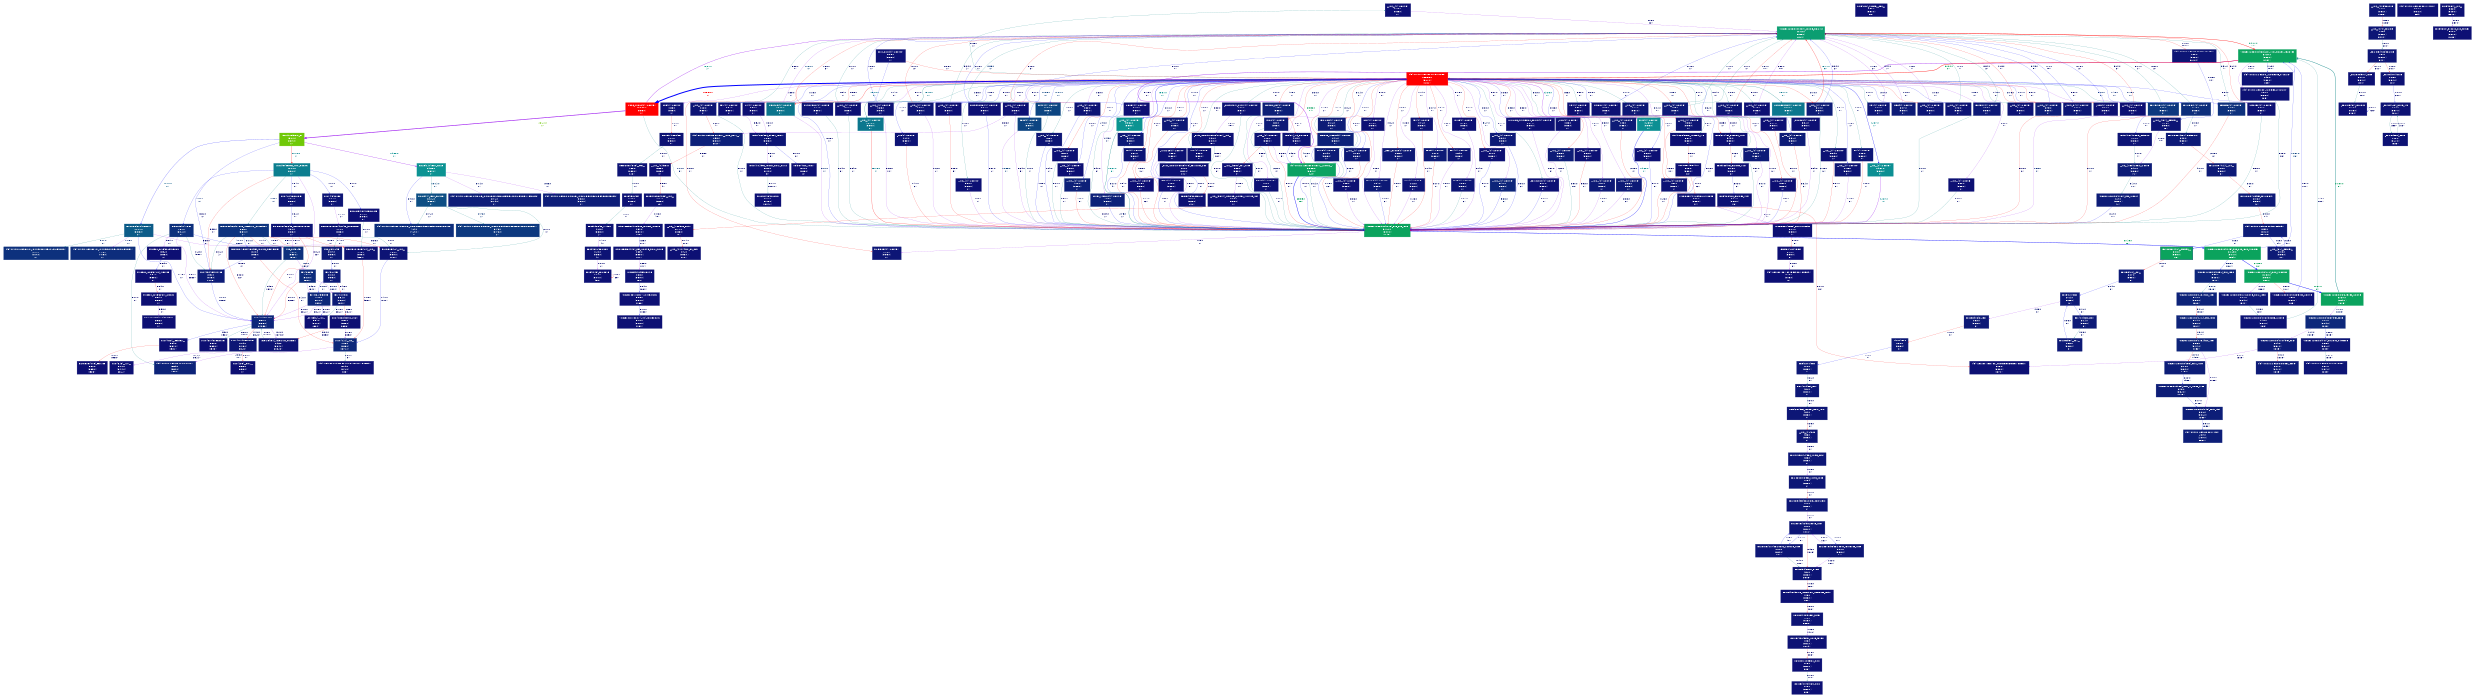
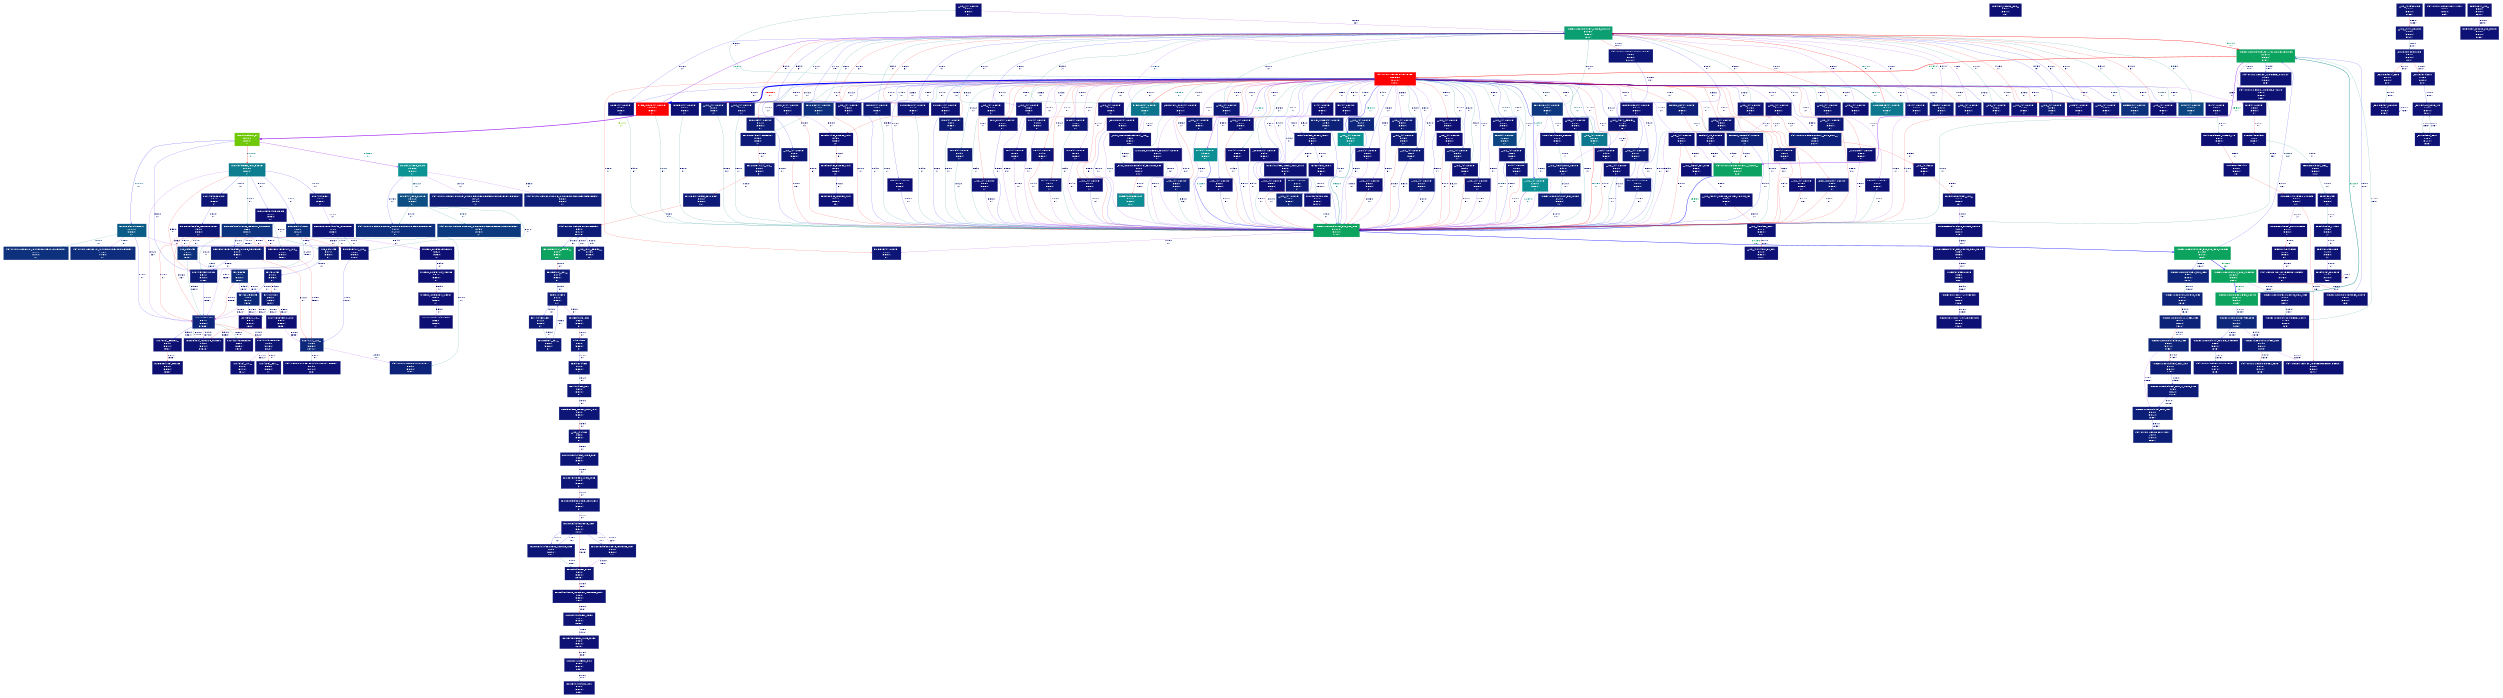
(1155, 76) -> (1182, 82)
(1192, 200) -> (1131, 200)
